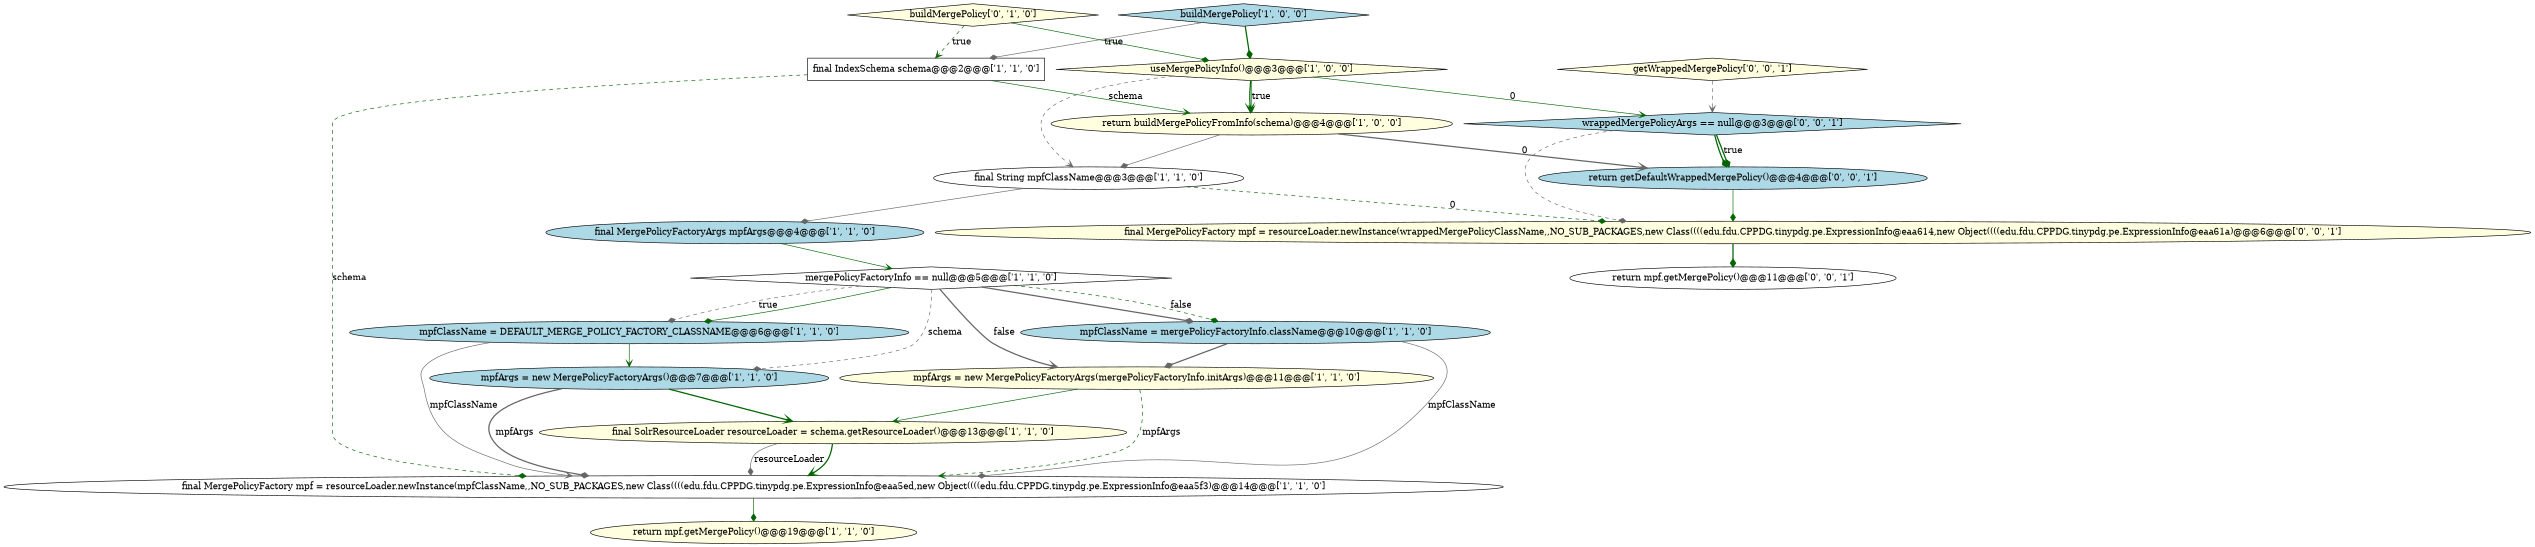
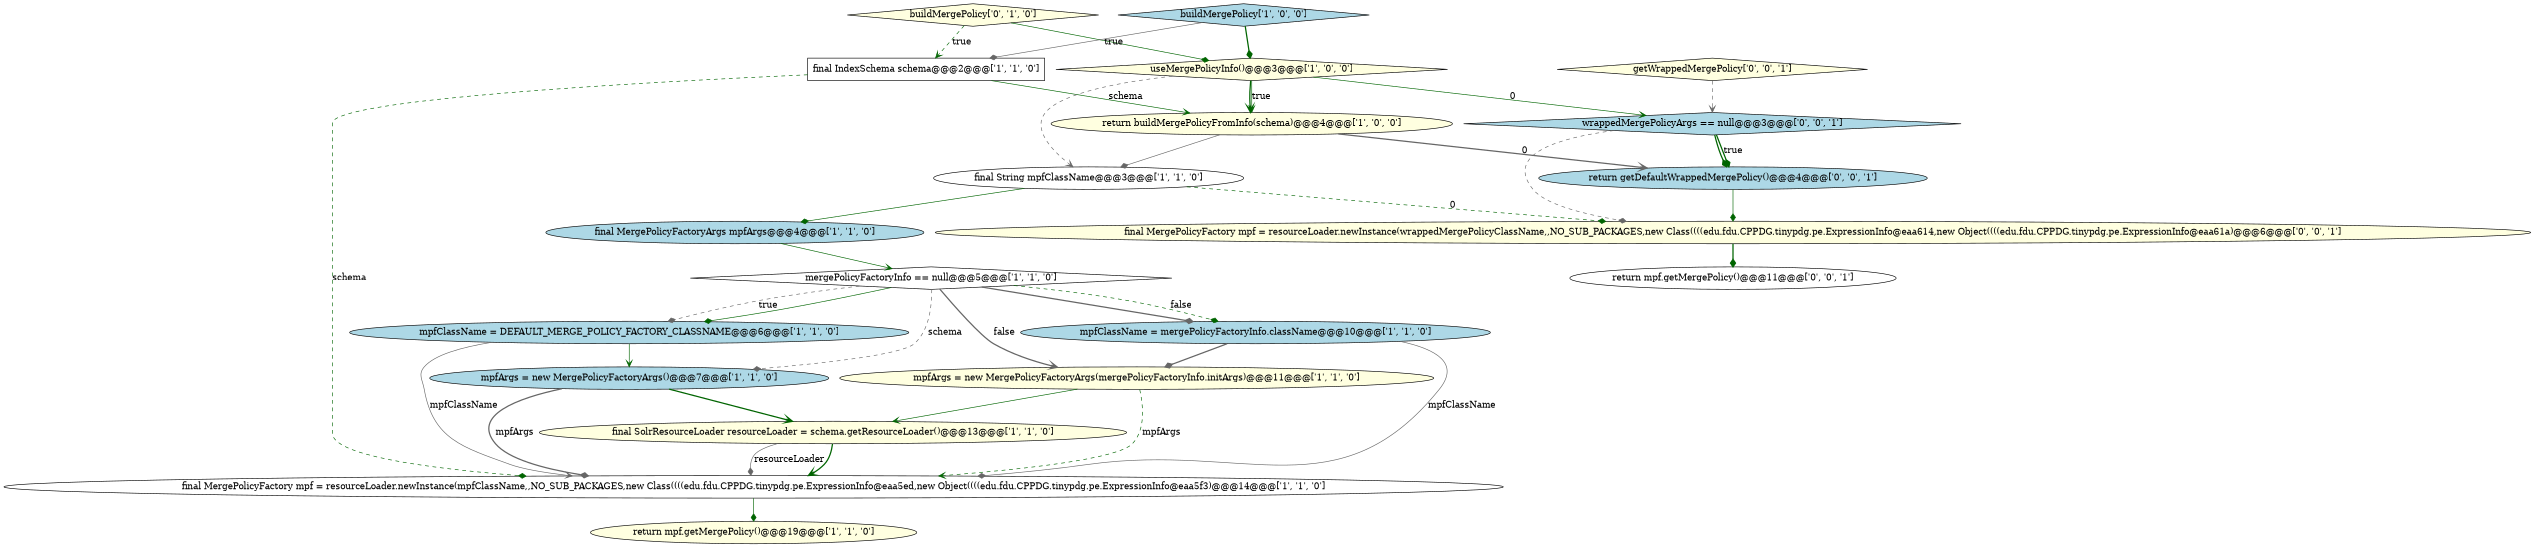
(916, 205) -> (916, 205)
